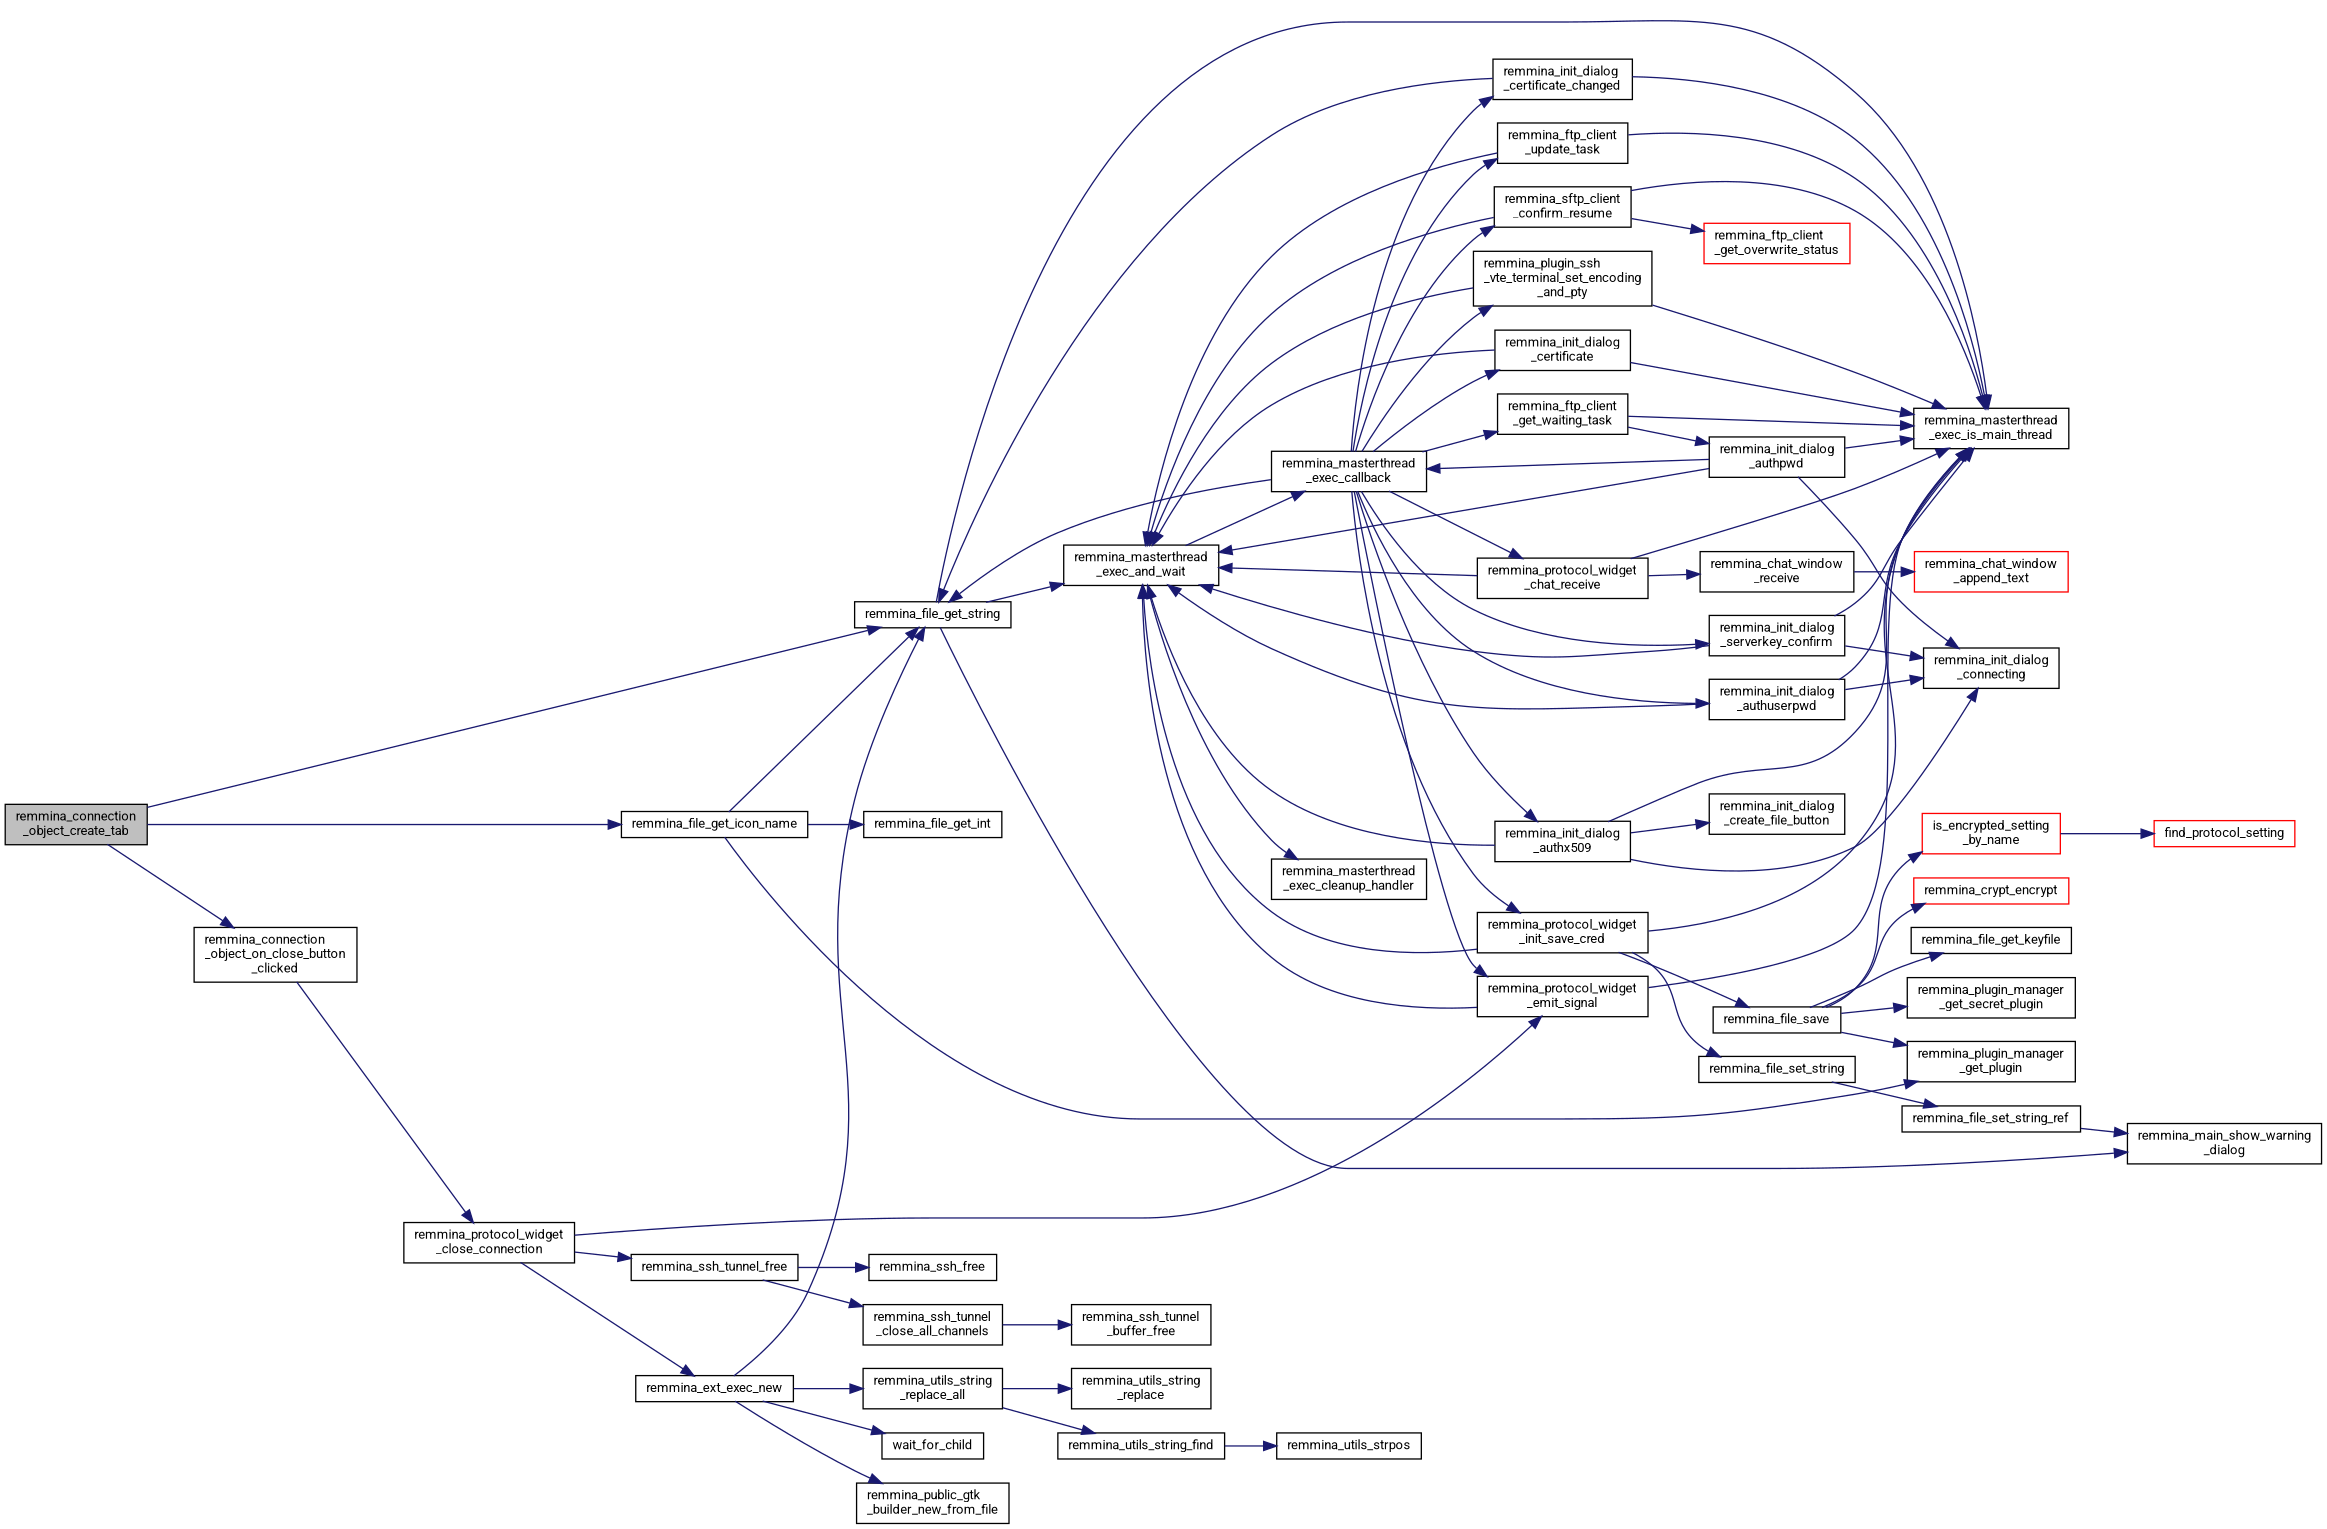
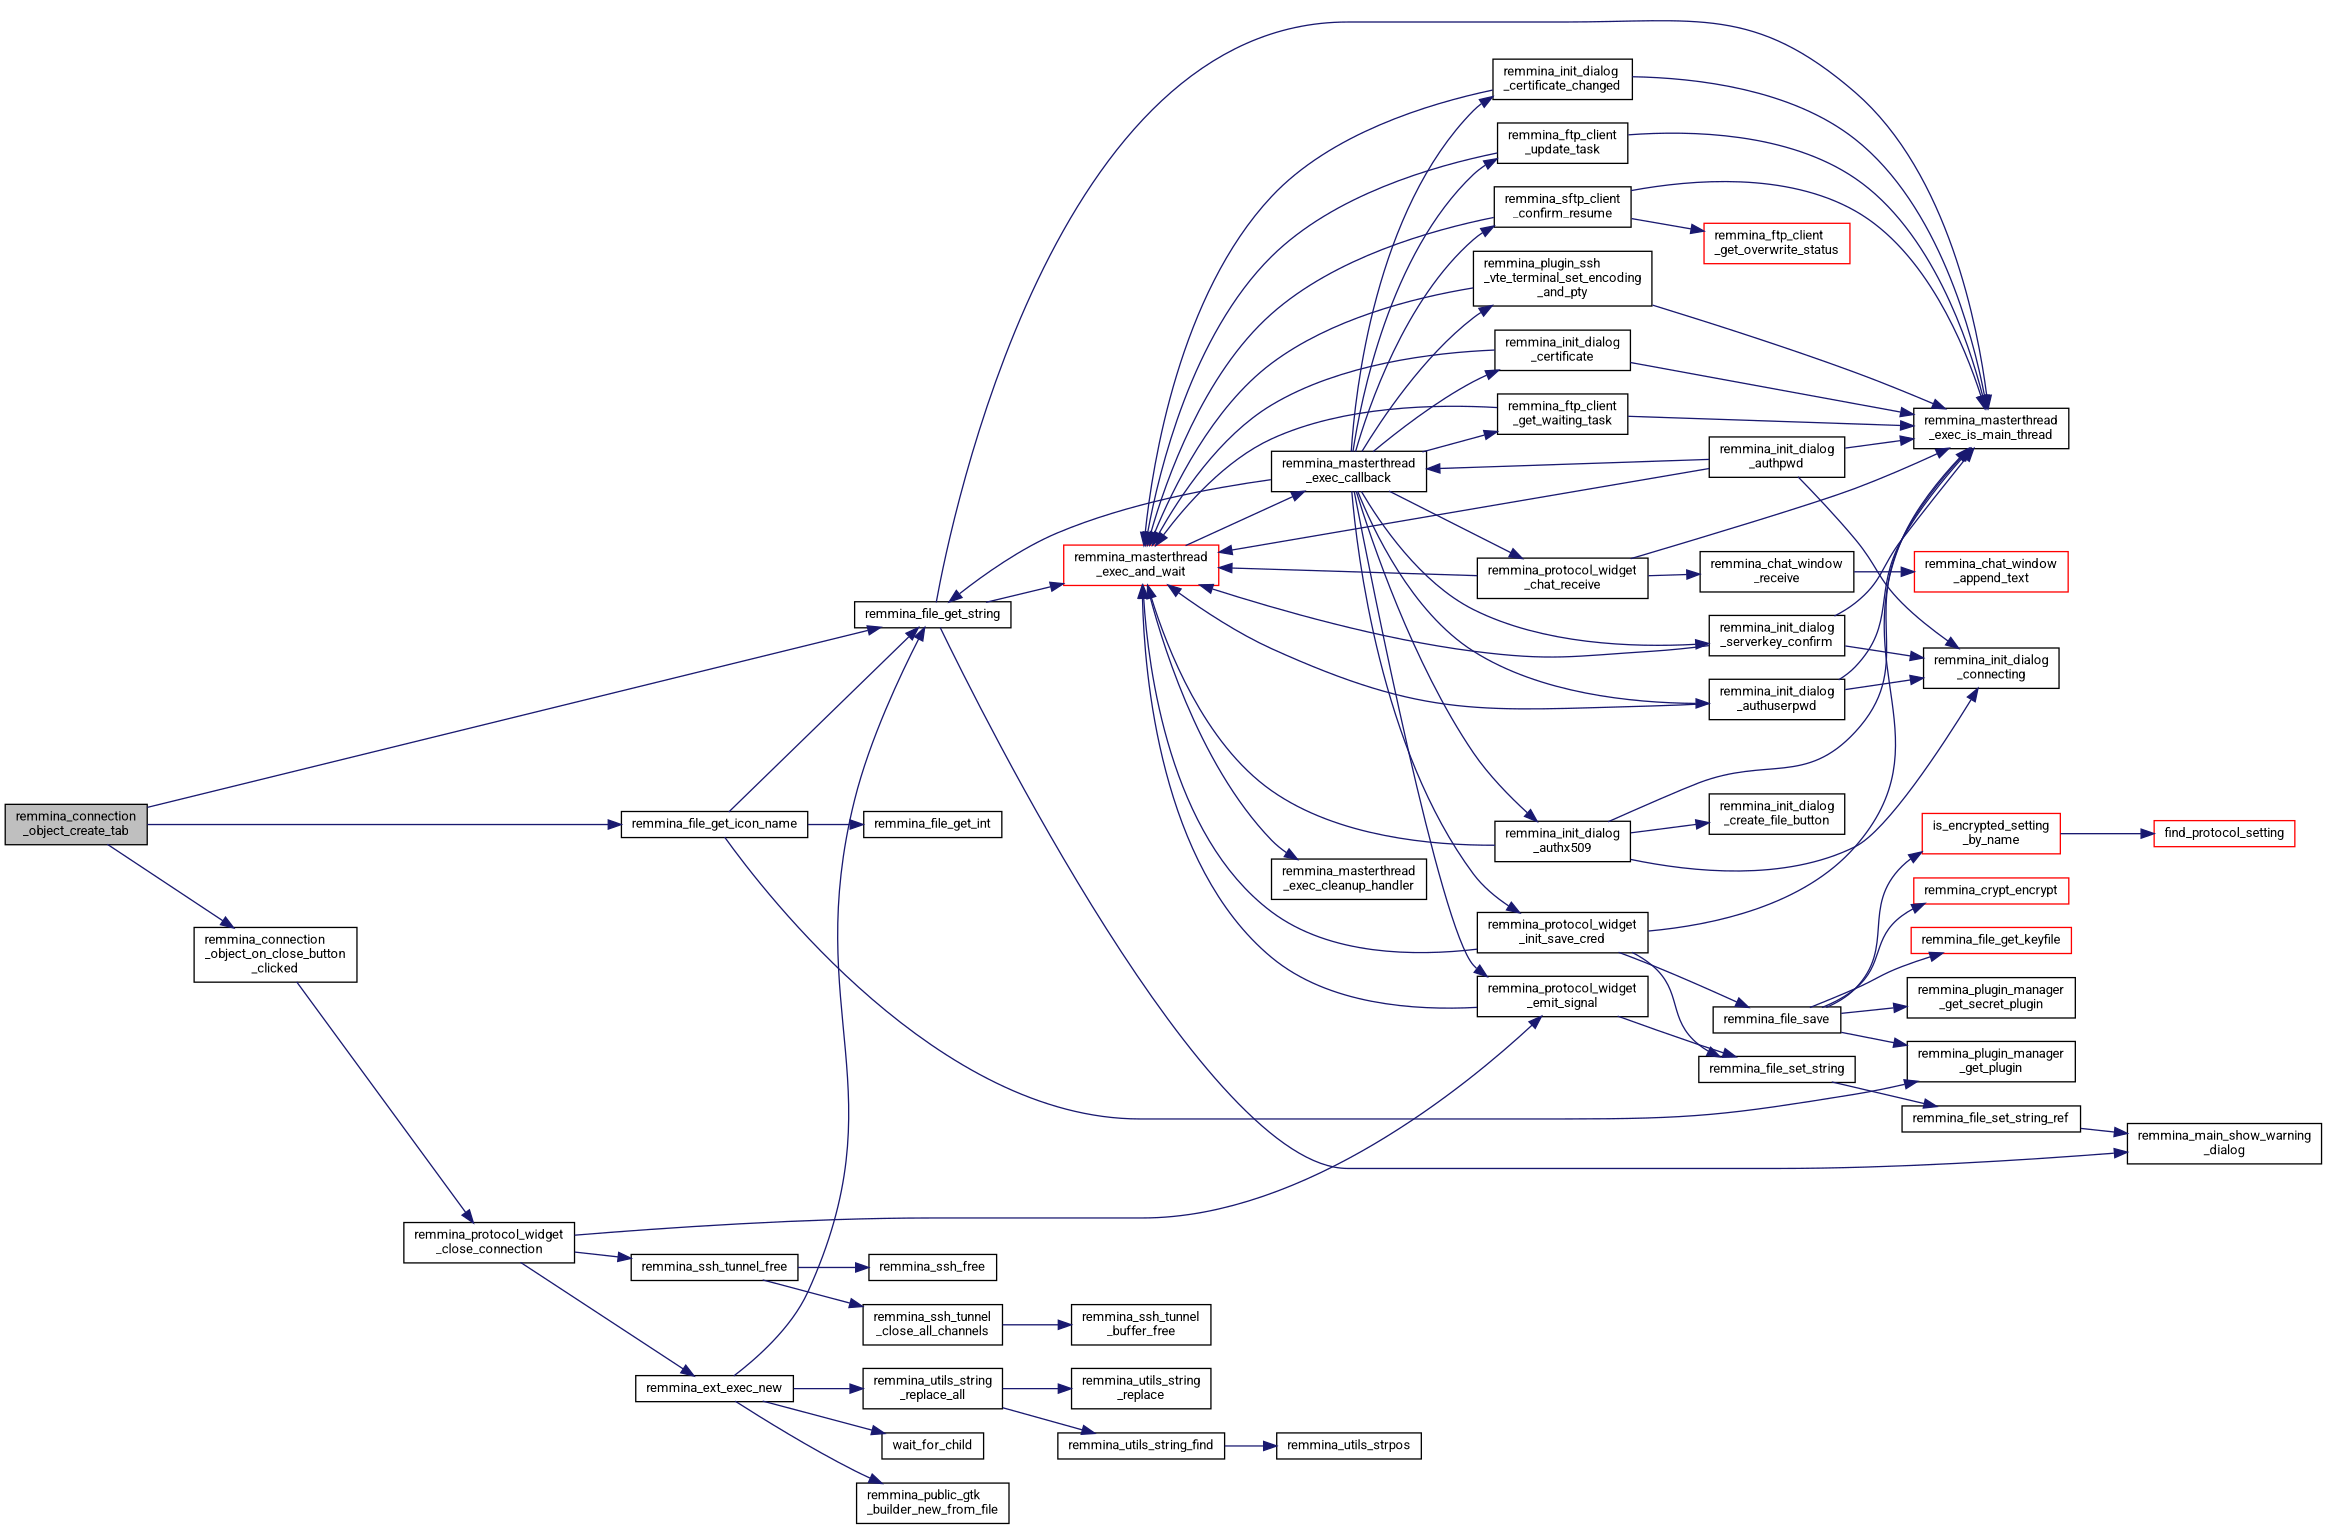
(1146, 247) -> (1236, 242)
(1662, 434) -> (1311, 425)
(1141, 565) -> (1141, 565)
(1883, 848) -> (1670, 1035)
(1991, 940) -> (1991, 940)
